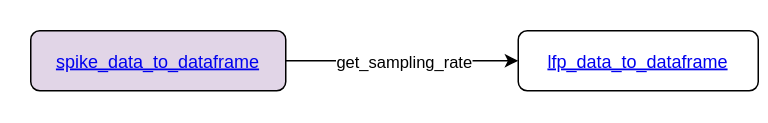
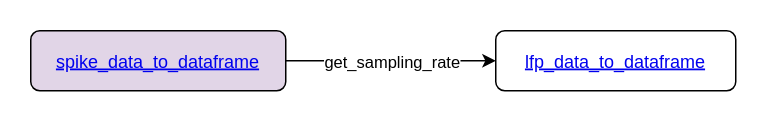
(638, 61) -> (616, 61)
